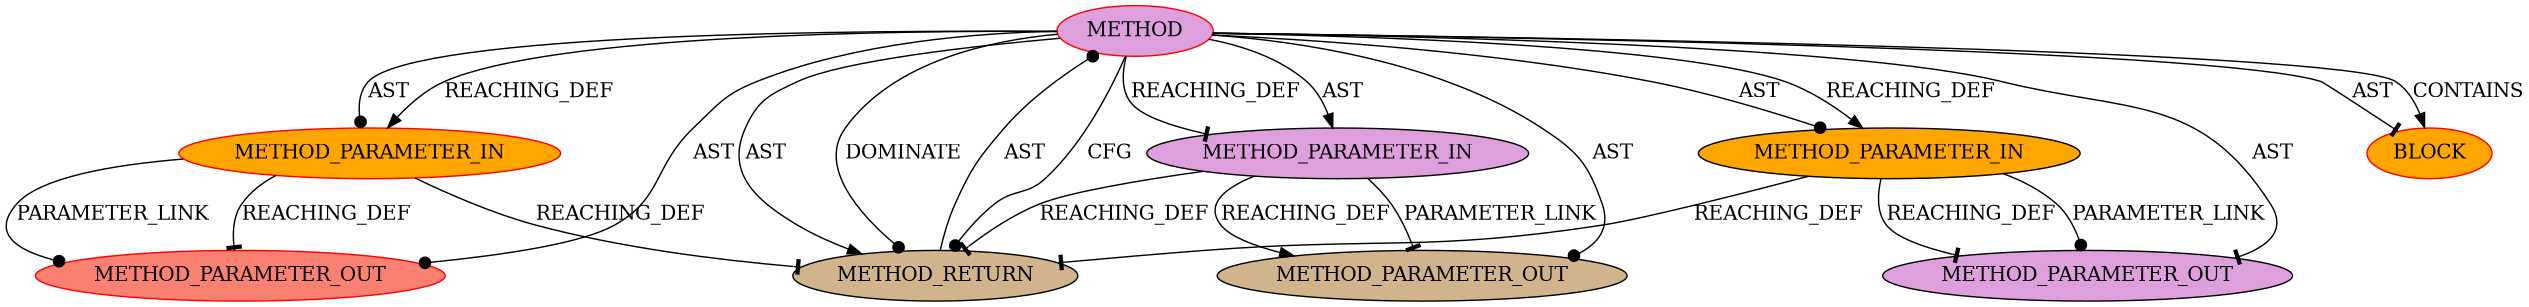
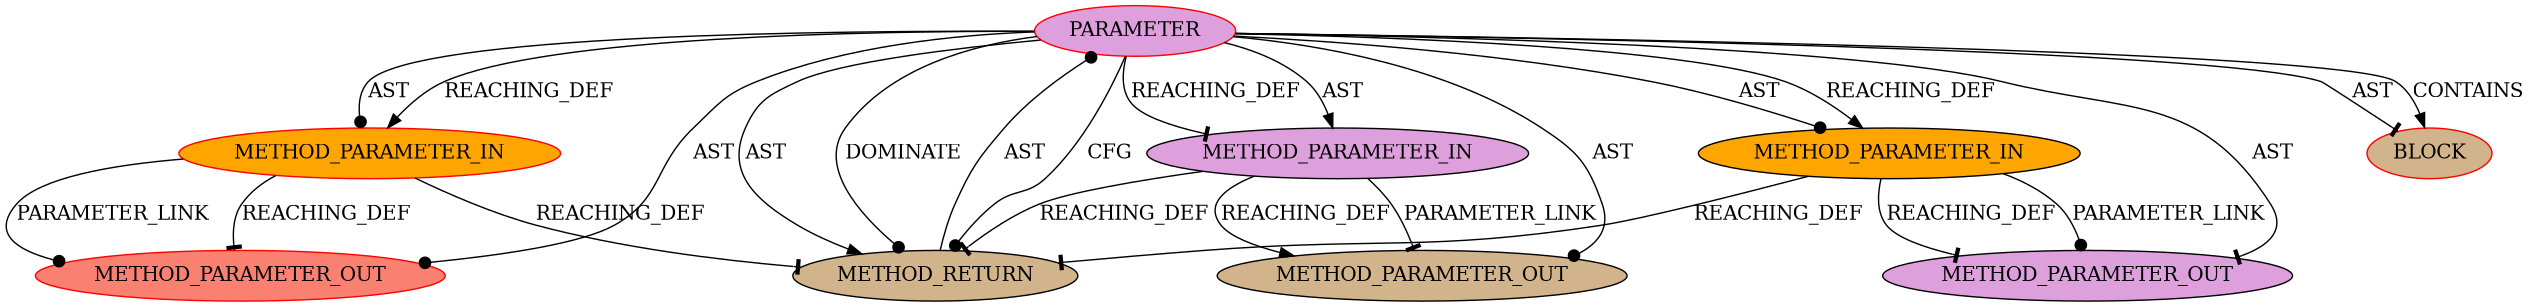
(1135, 31) -> (1135, 31)
(2430, 153) -> (2430, 153)
